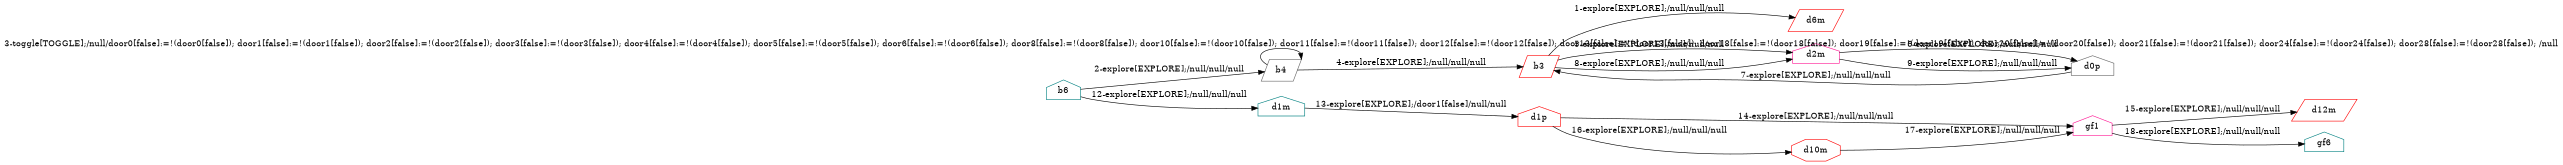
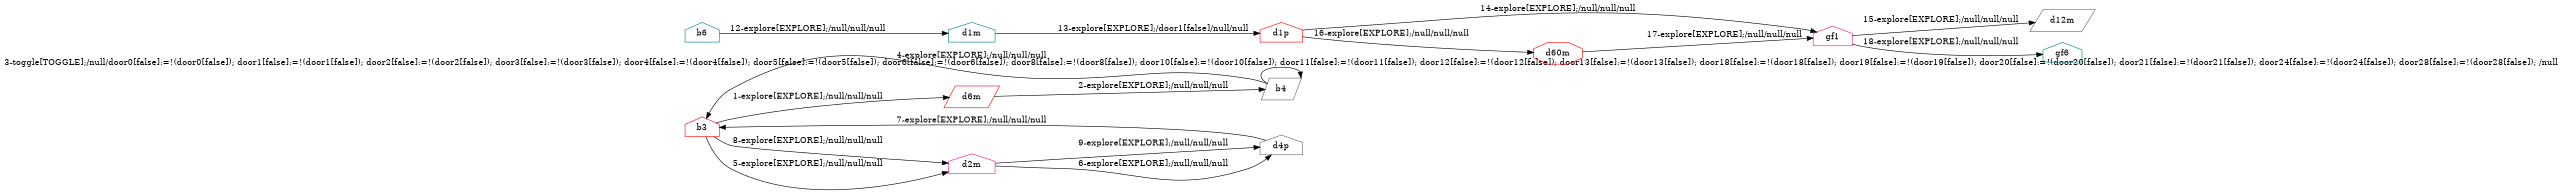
(1539, 67) -> (702, 128)
(2093, 67) -> (1281, 146)
(1170, 81) -> (1127, 93)
(2324, 110) -> (2062, 21)
(1816, 150) -> (1558, 53)
